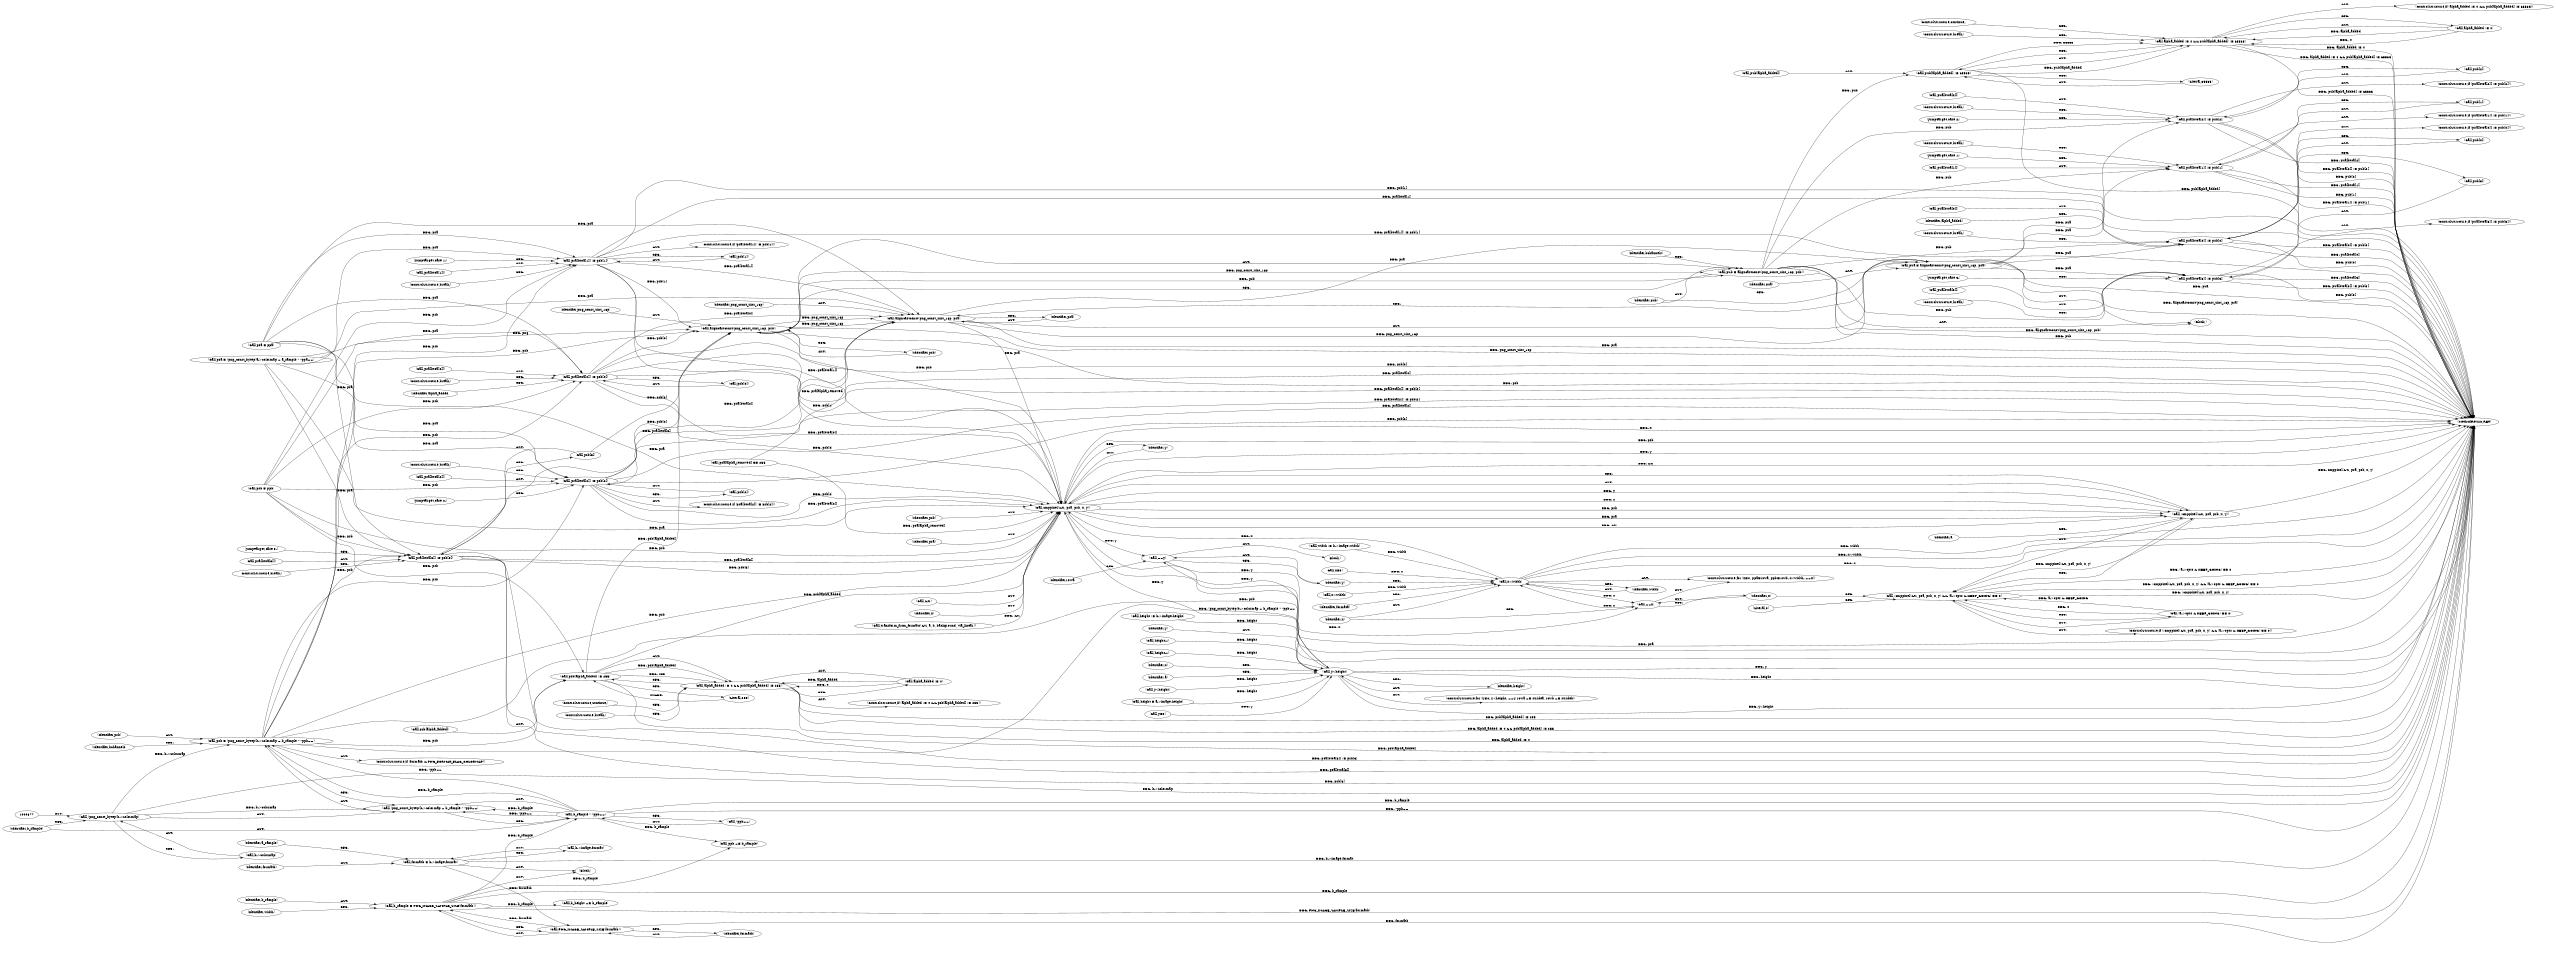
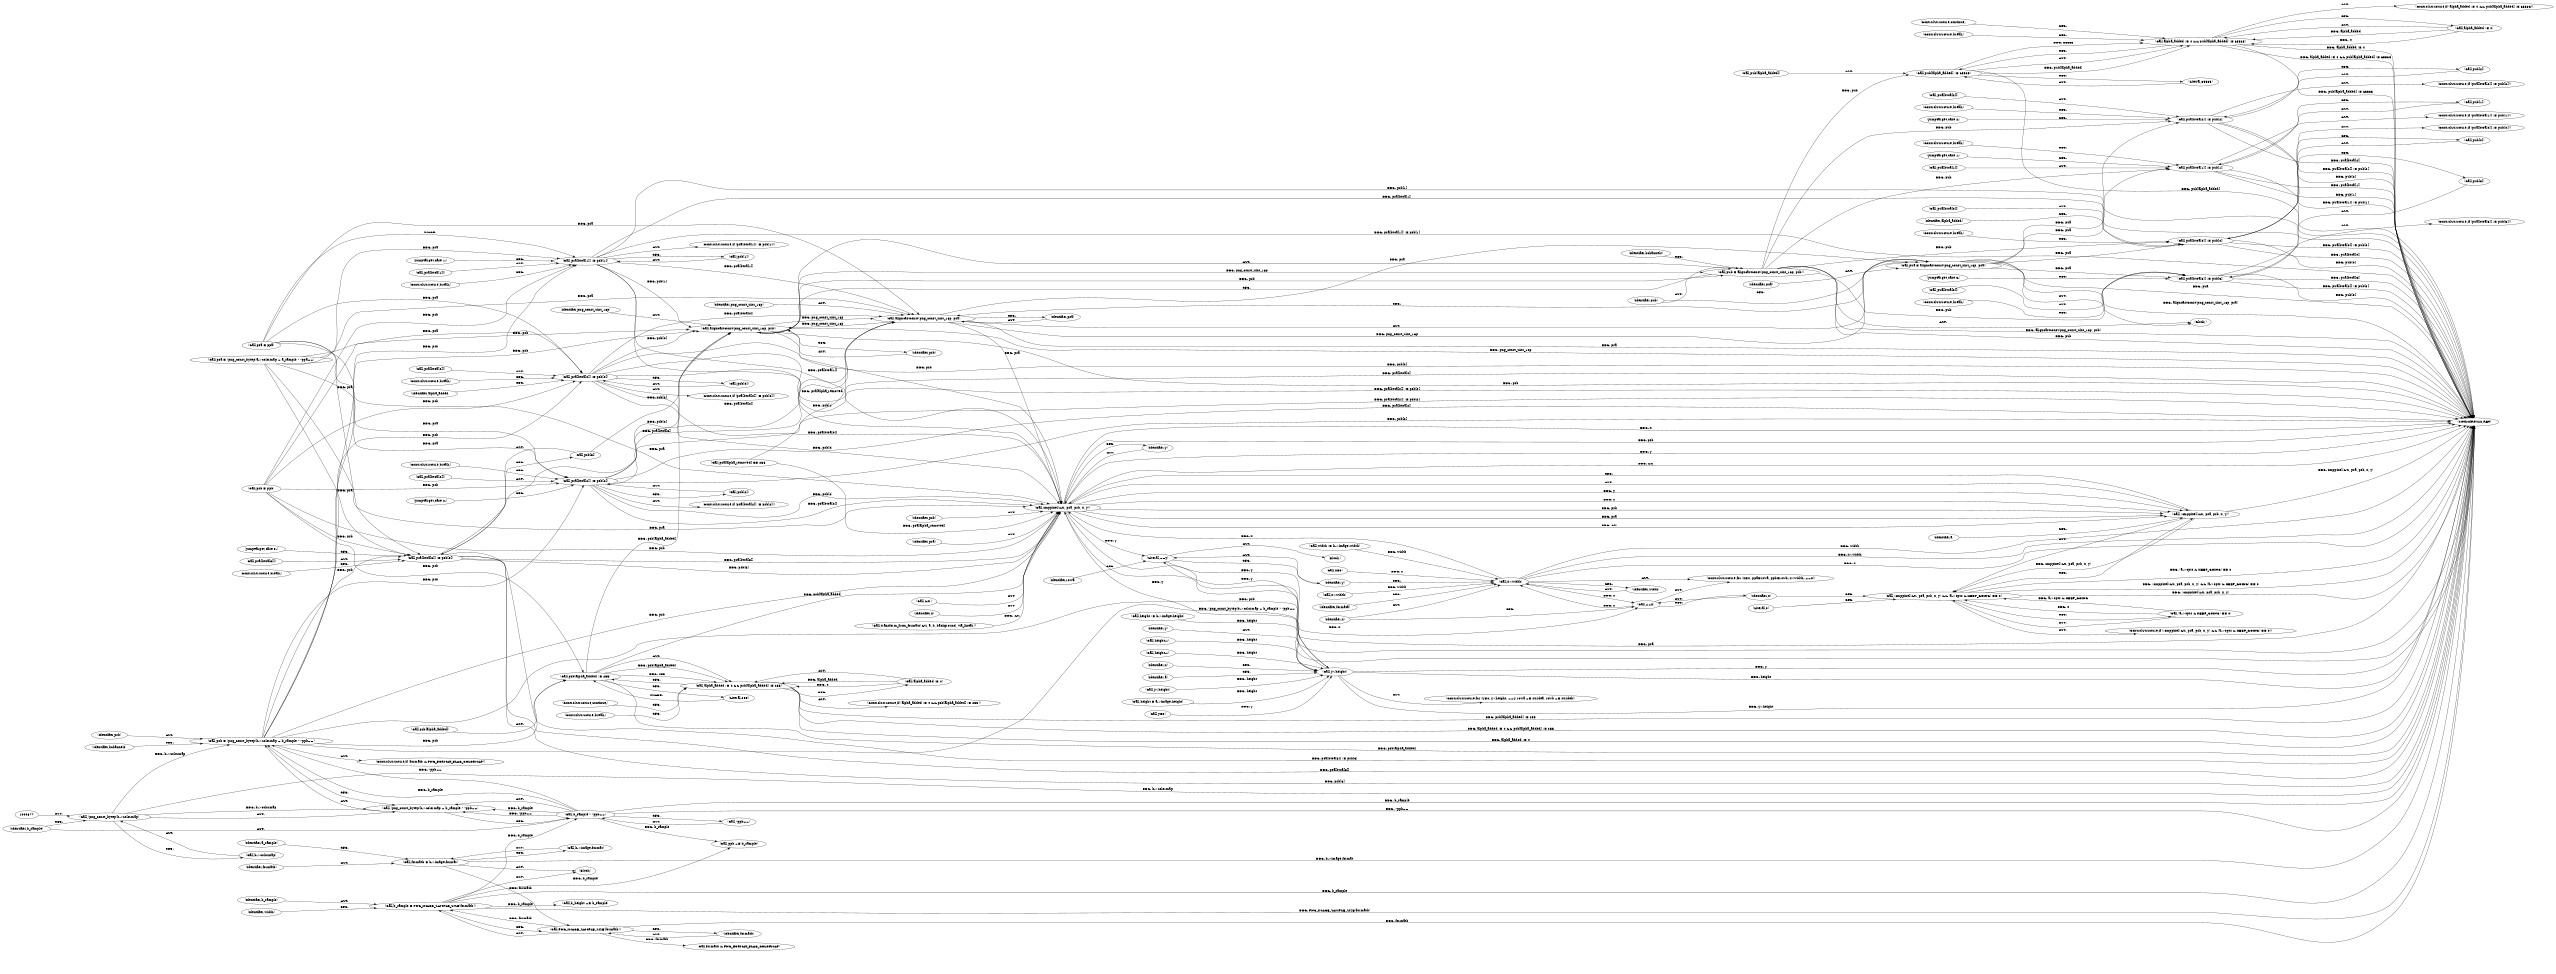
(431, 233) -> (431, 233)
(521, 333) -> (521, 333)
none -> (739, 396)
(1158, 558) -> (1158, 558)
(1511, 686) -> none
none -> (739, 947)
